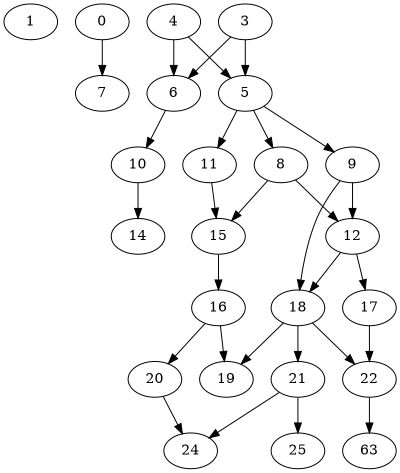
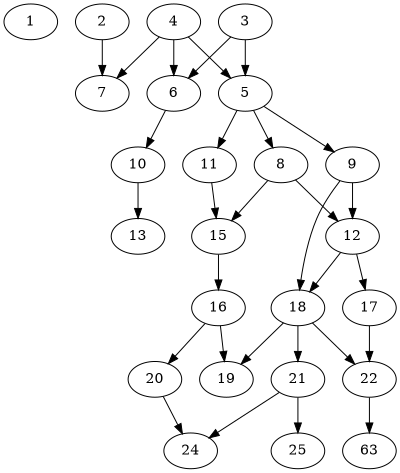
(102, 22) -> (102, 22)
none -> (142, 54)
(138, 236) -> (138, 236)
